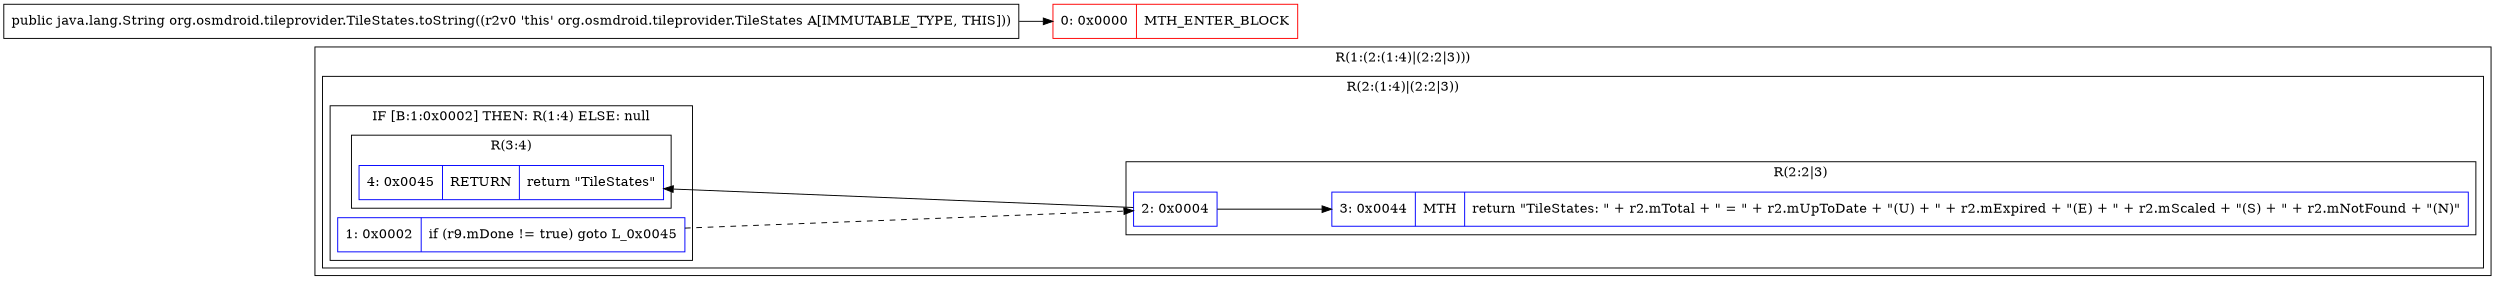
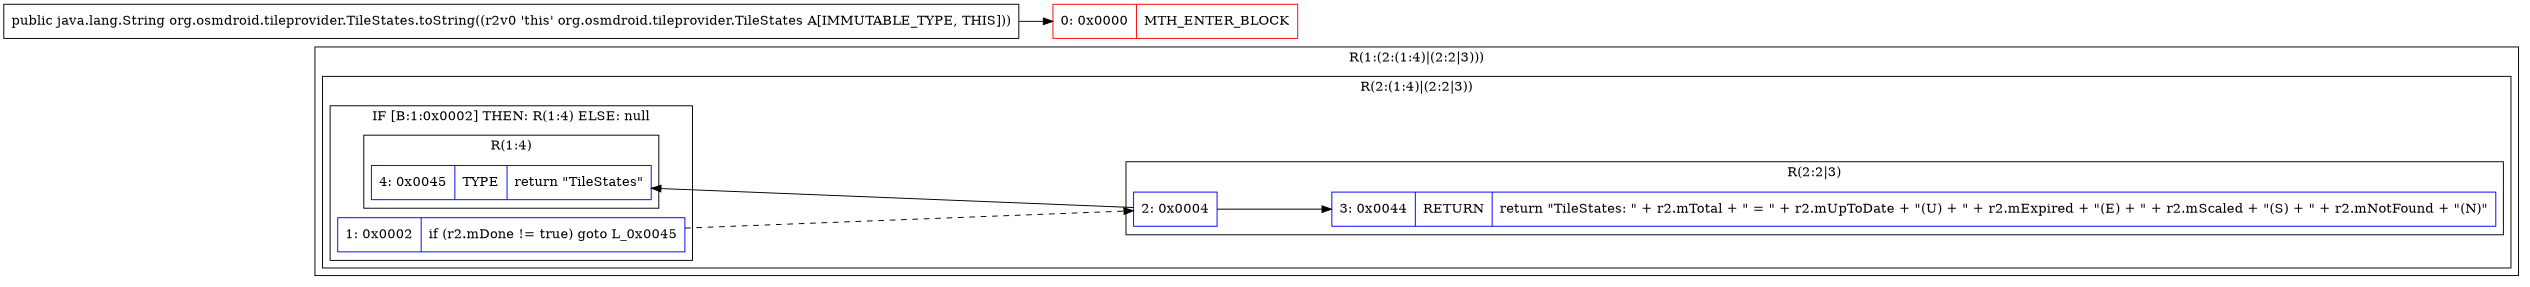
(511, 146) -> (511, 146)
(481, 182) -> (481, 182)
(1440, 209) -> (1454, 209)
(553, 234) -> (553, 234)
